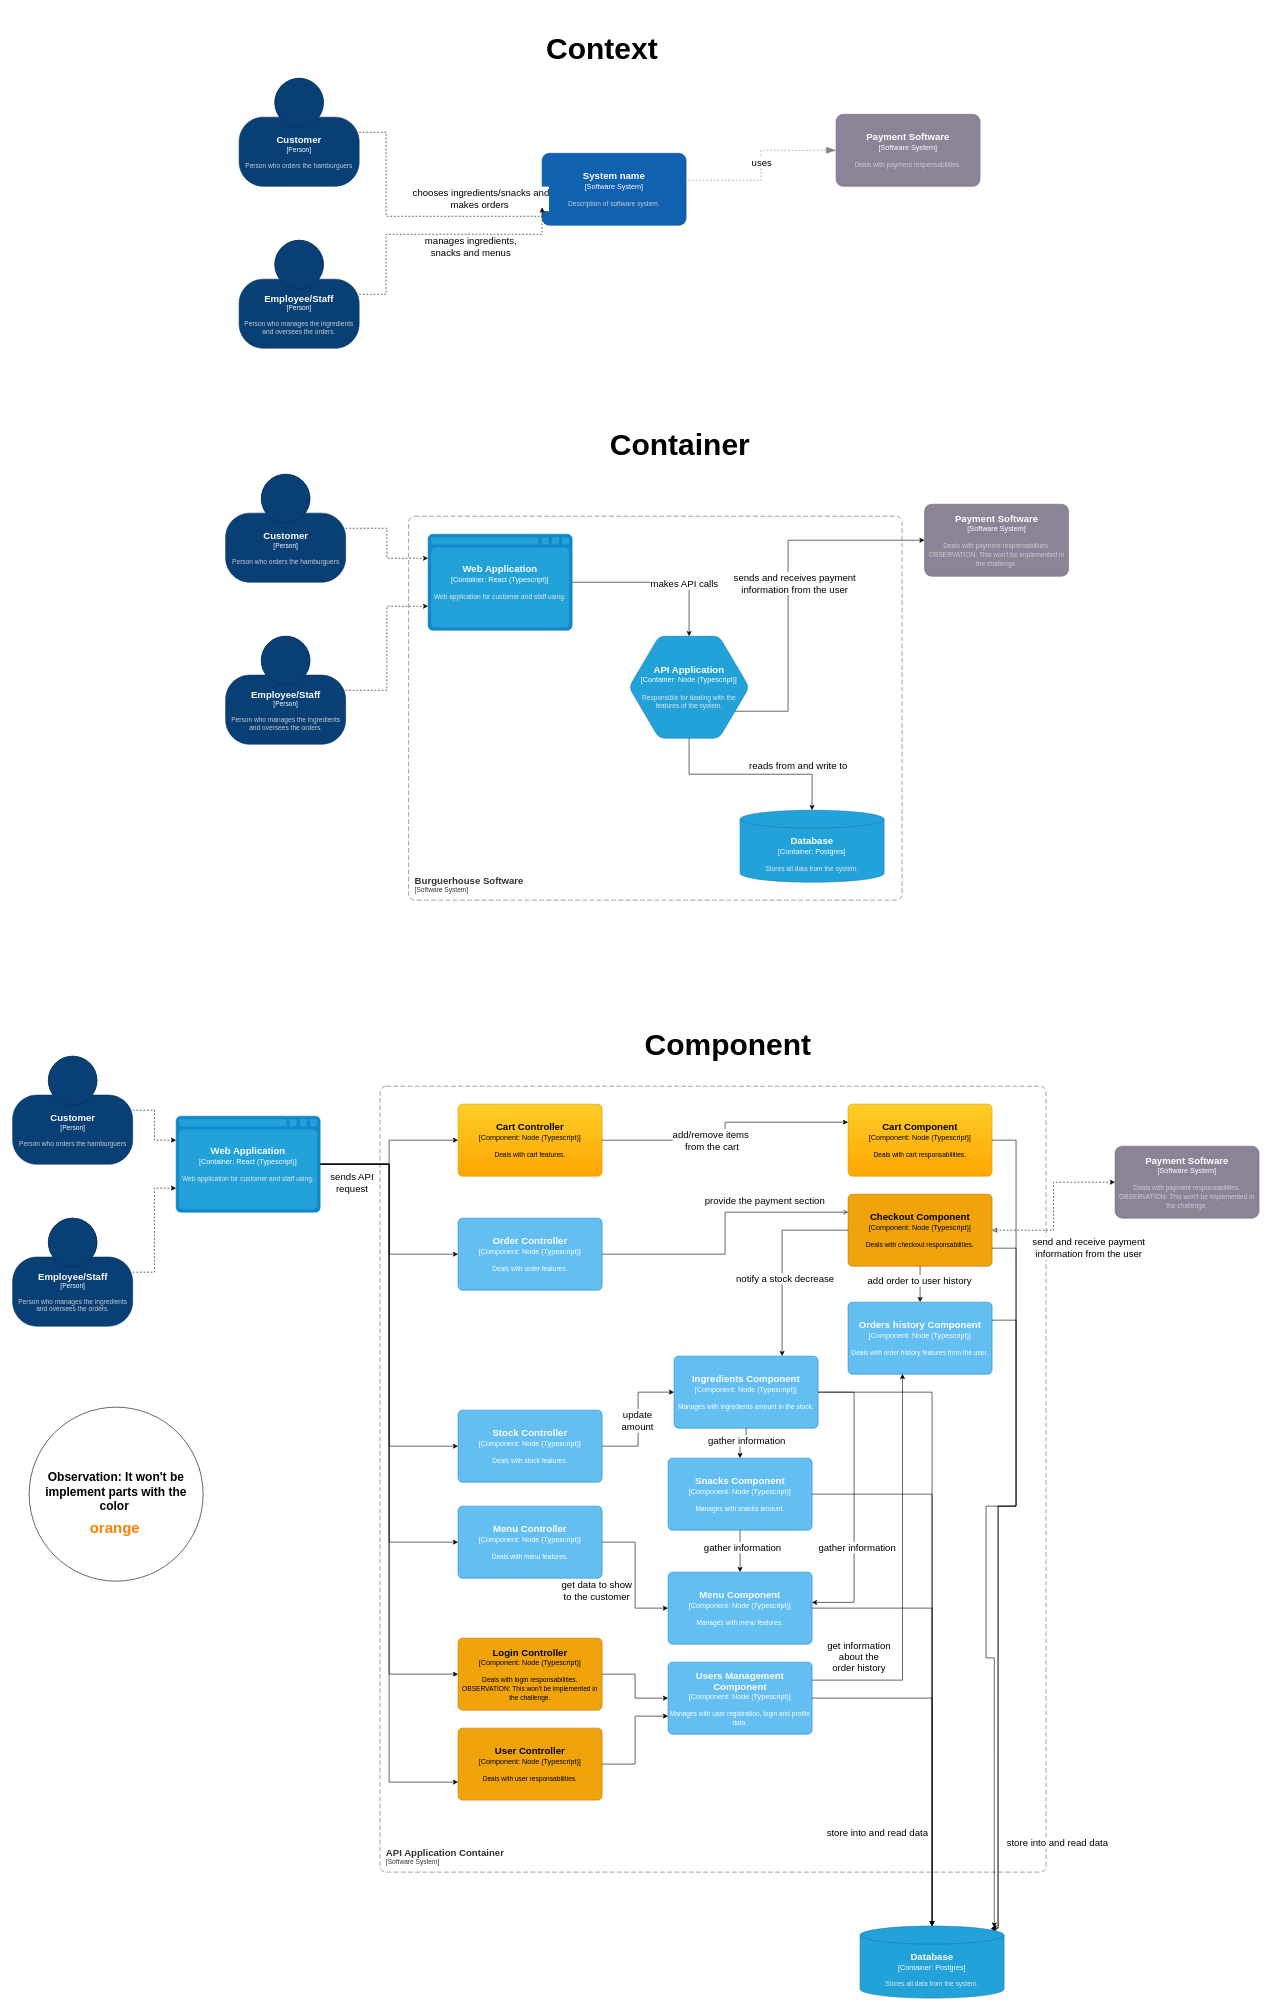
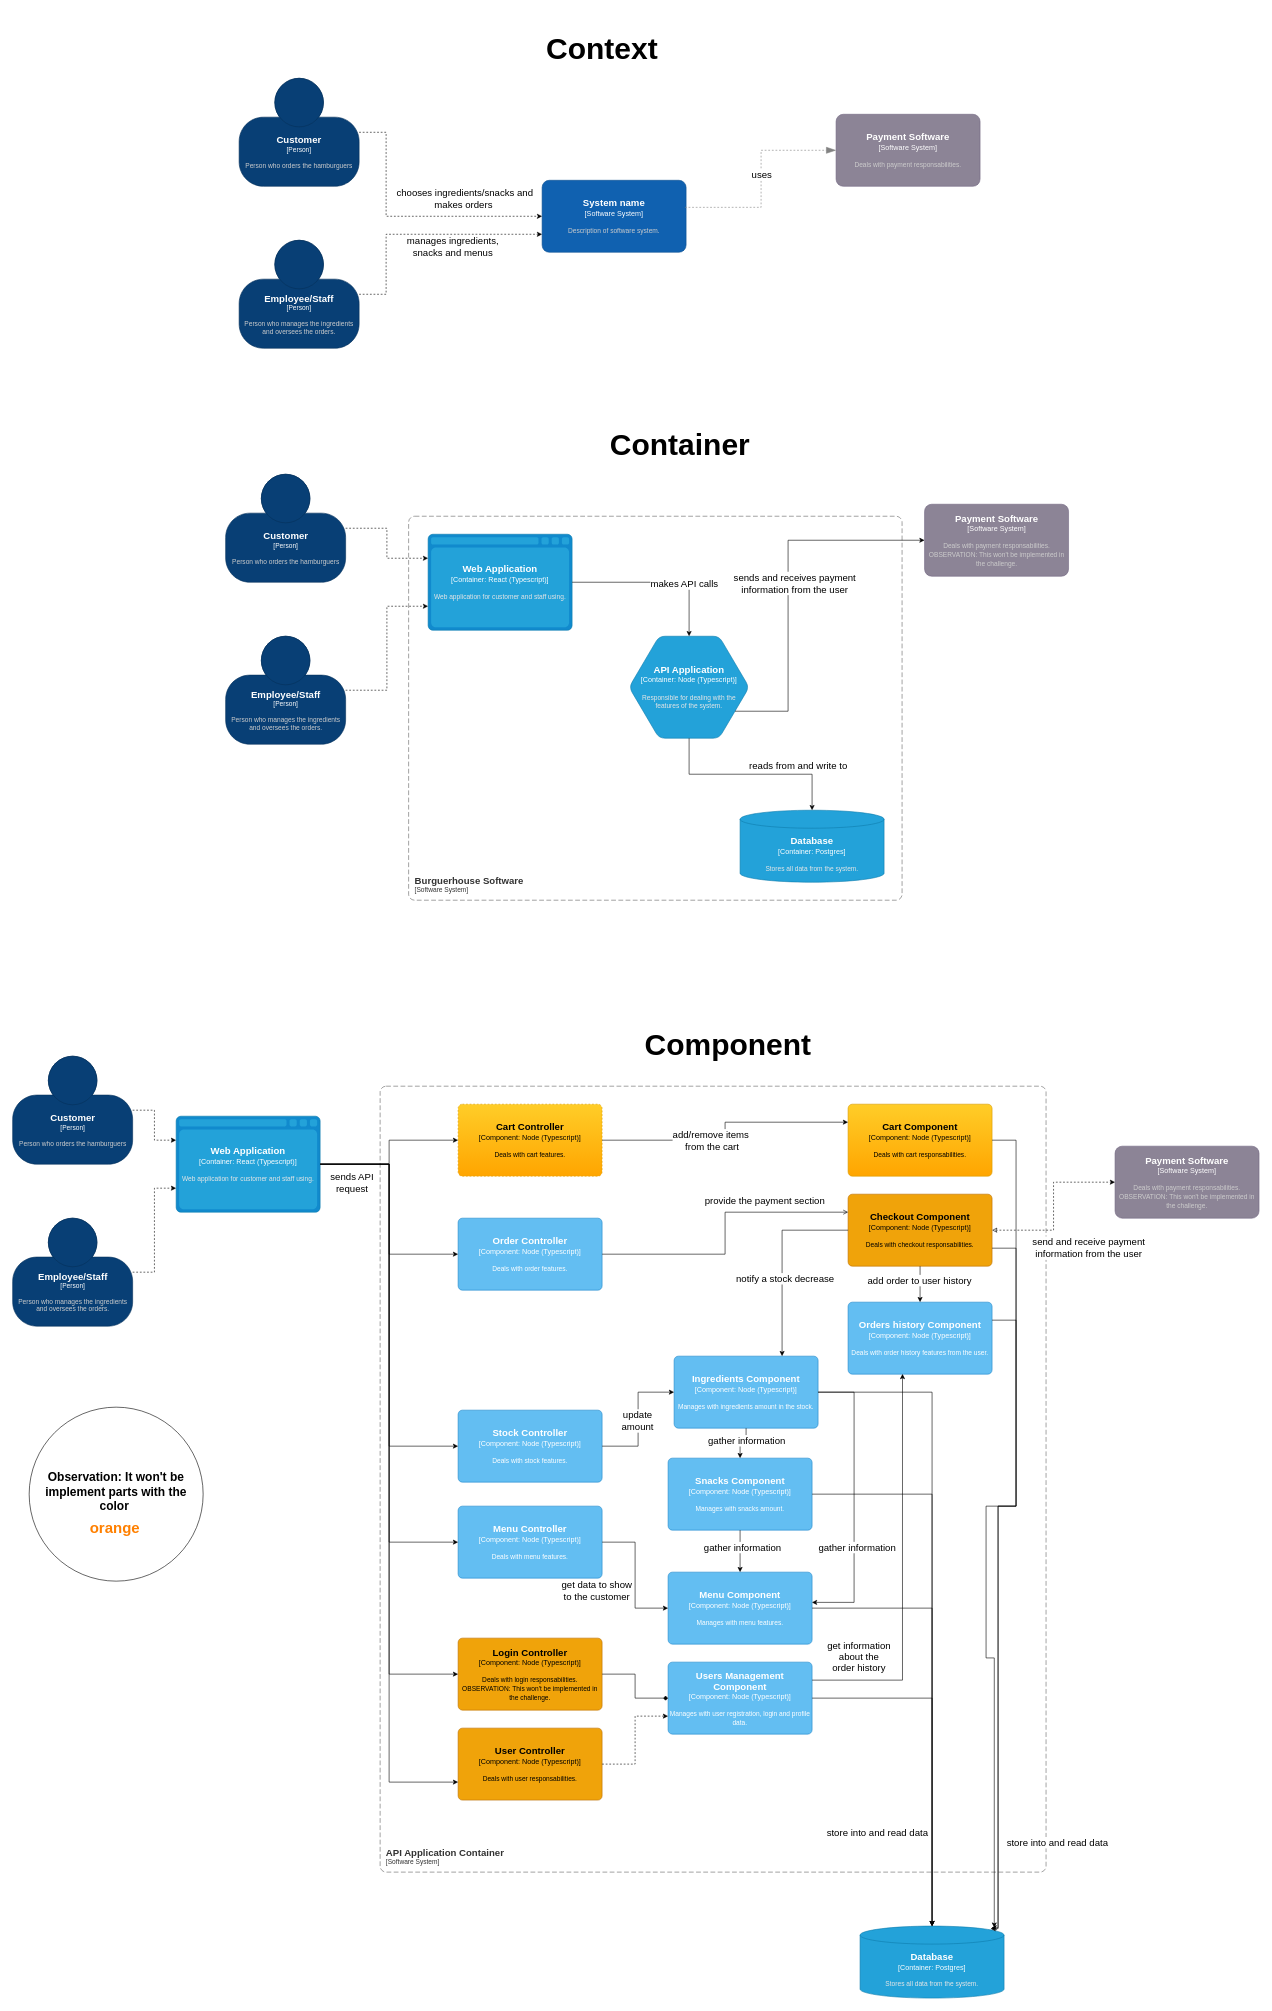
(614, 189) -> (614, 216)
(530, 1140) -> (530, 1140)
(662, 1698) -> (662, 1698)
(635, 1743) -> (635, 1743)
